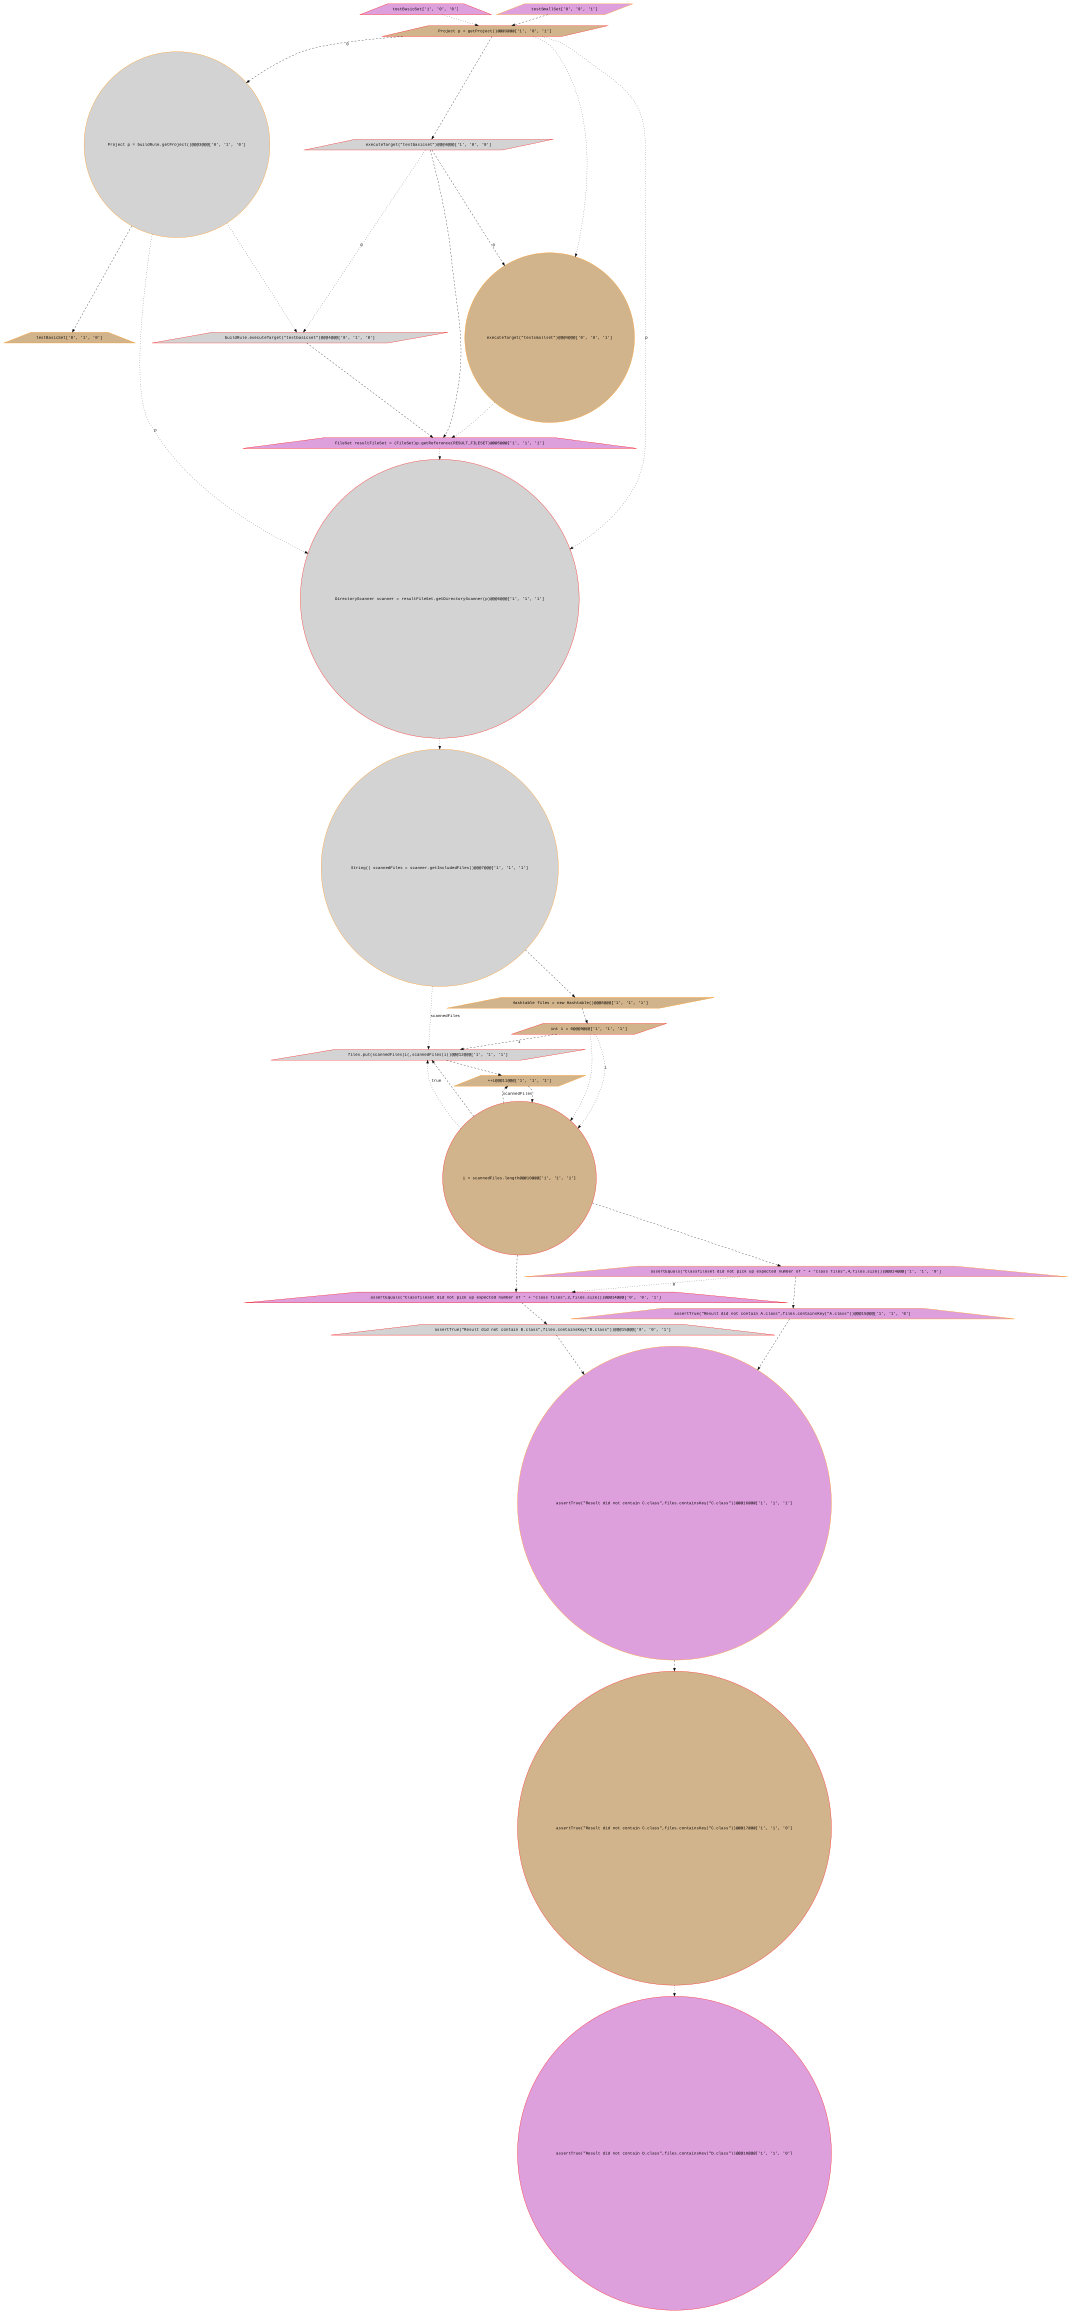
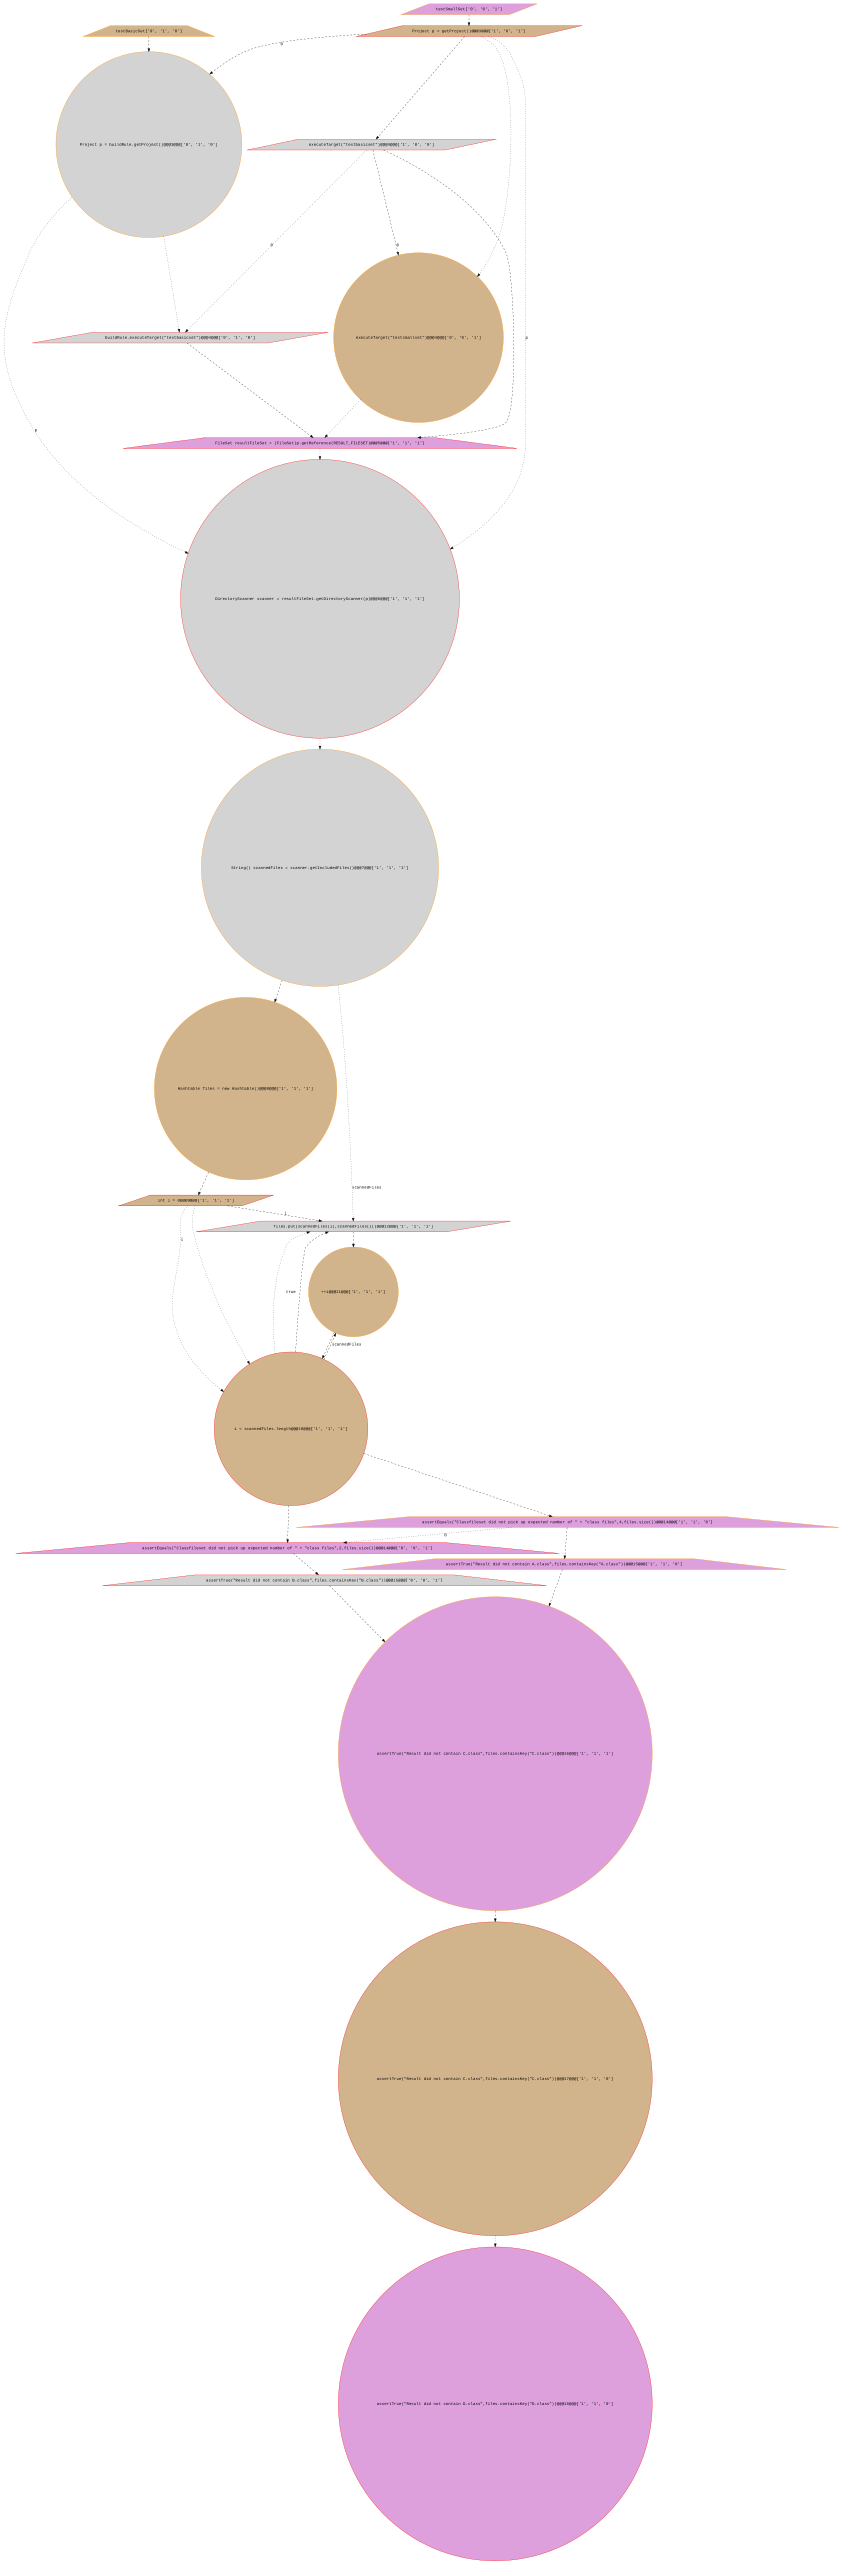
(426, 9) -> none
(103, 278) -> (149, 43)
(580, 1003) -> (246, 1089)
(520, 1081) -> (353, 1292)
